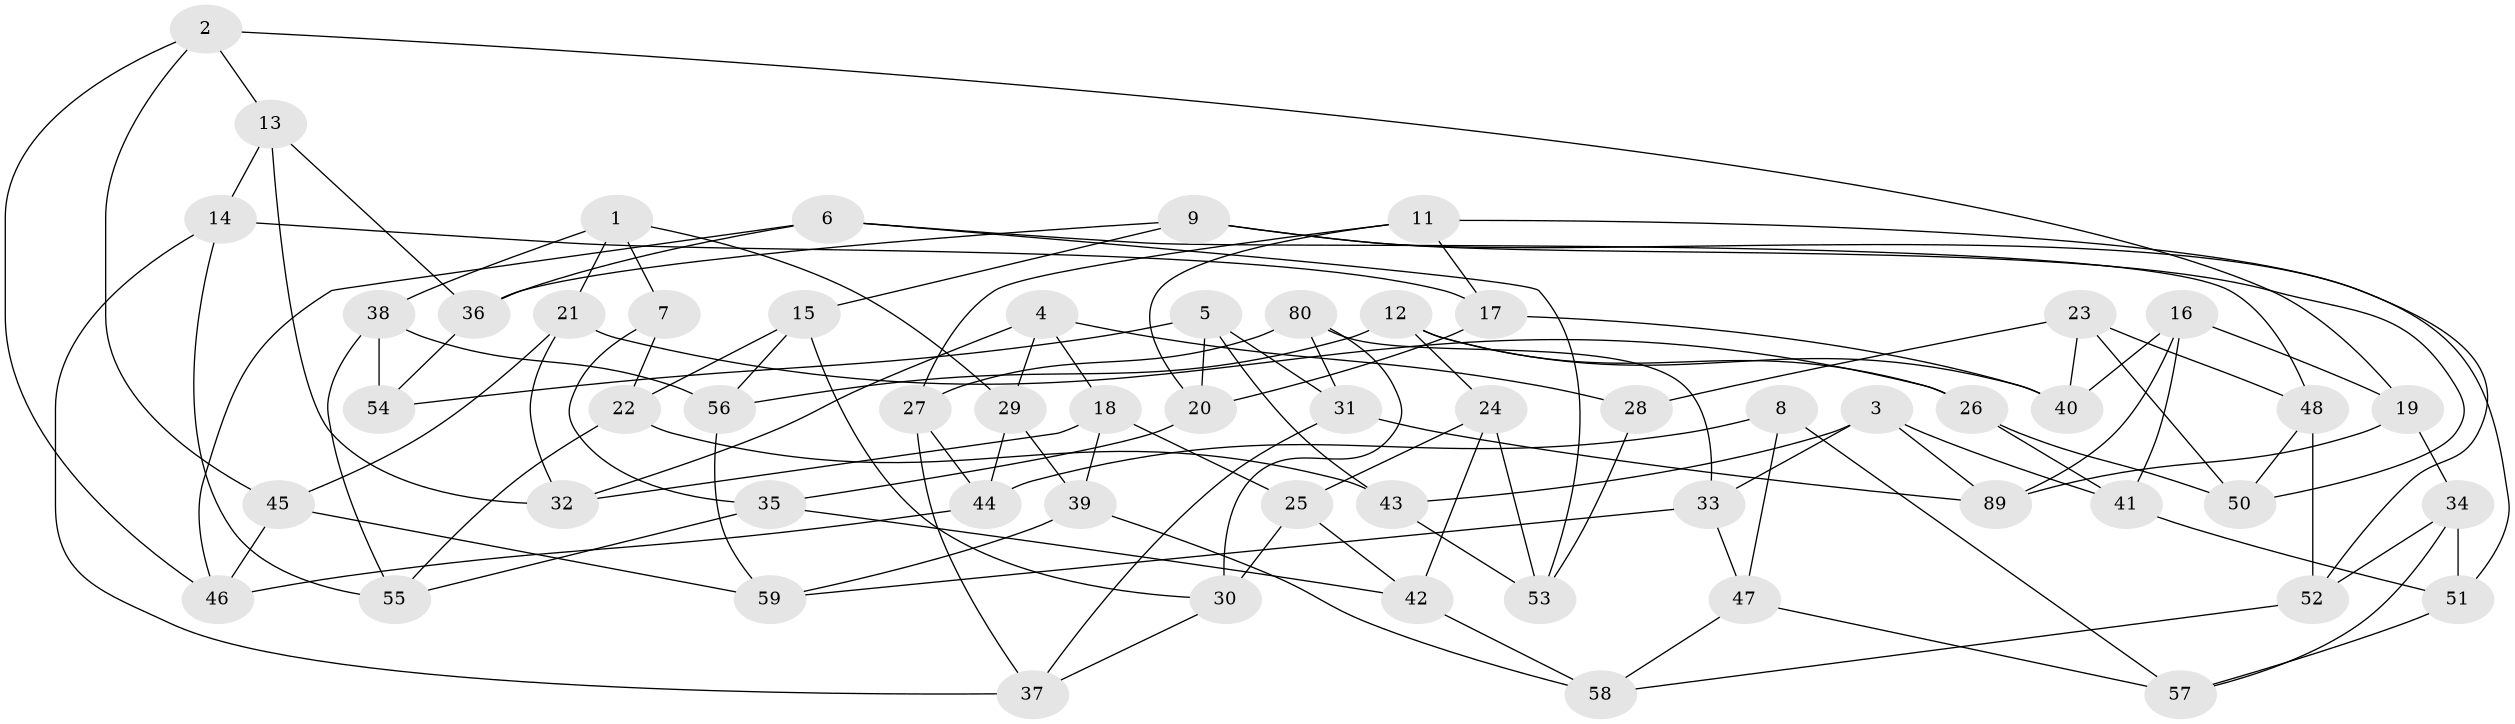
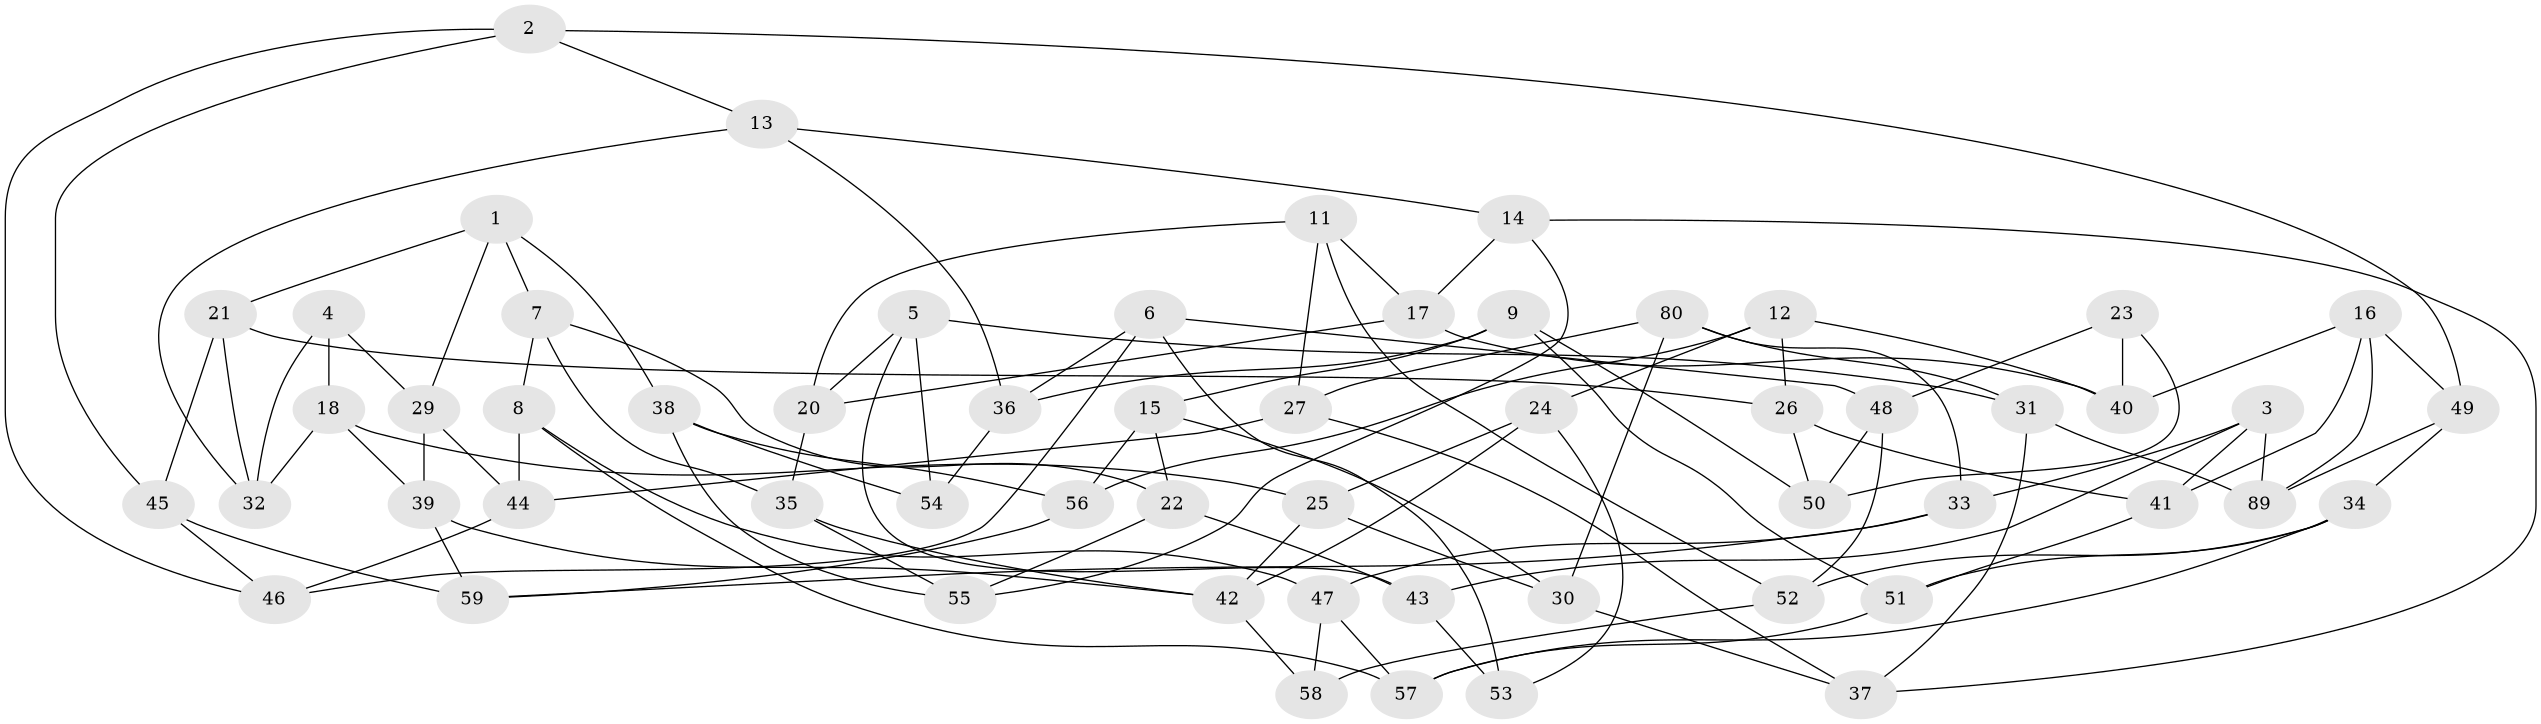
none -> (530, 356)
(1637, 409) -> none
(2408, 409) -> (2463, 409)
(1337, 609) -> (876, 568)
